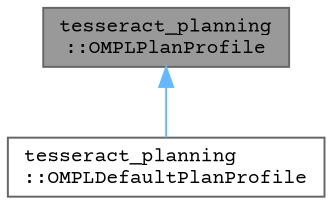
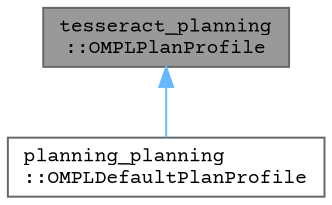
(166, 167) -> (166, 167)
